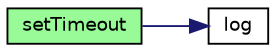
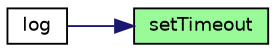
(166, 26) -> (91, 26)
